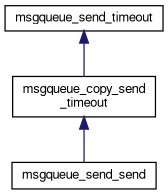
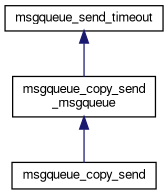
(84, 97) -> (84, 97)
(84, 176) -> (84, 176)
